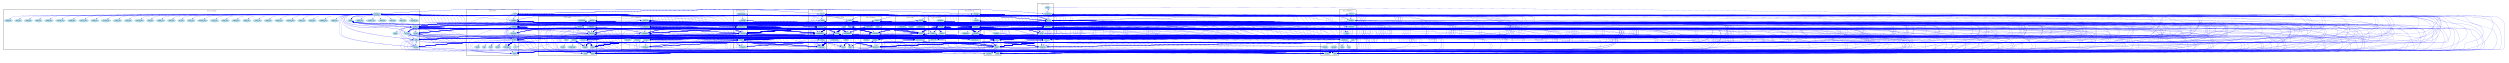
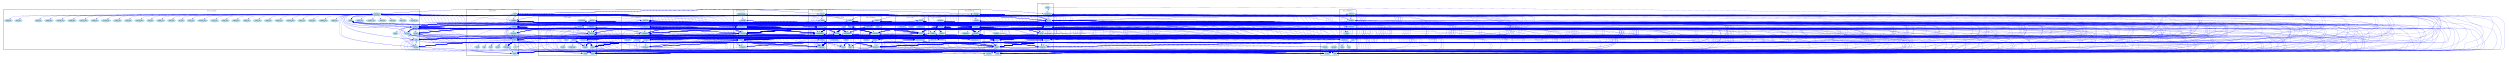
(28, 21) -> none
